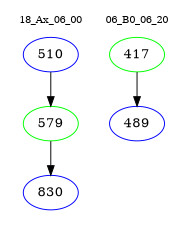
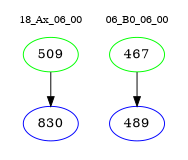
(137, 21) -> (137, 21)
(51, 55) -> none
(137, 55) -> (137, 55)
(51, 124) -> (51, 55)
